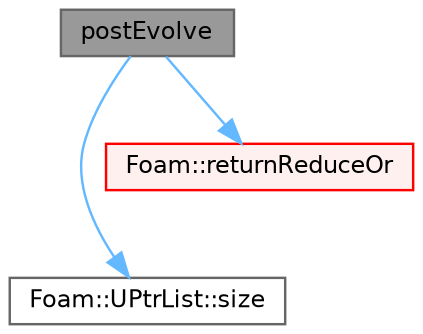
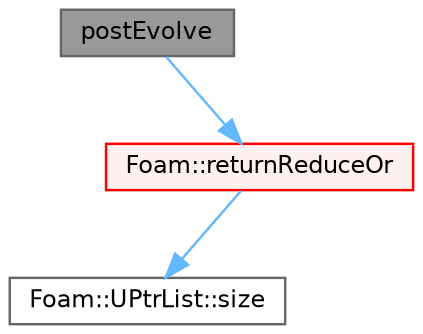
(82, 154) -> (212, 225)
